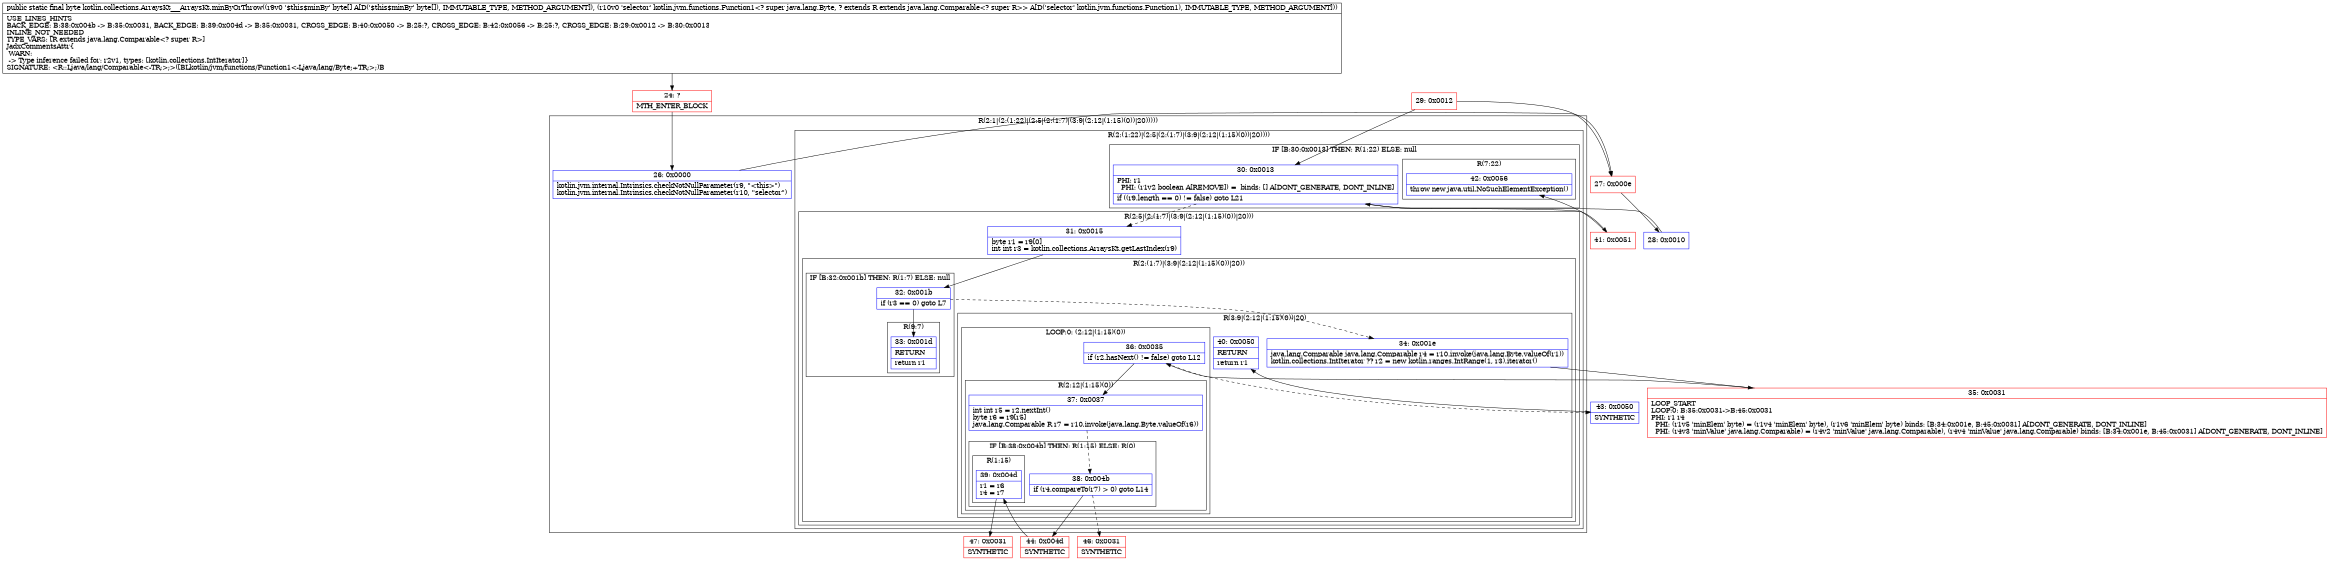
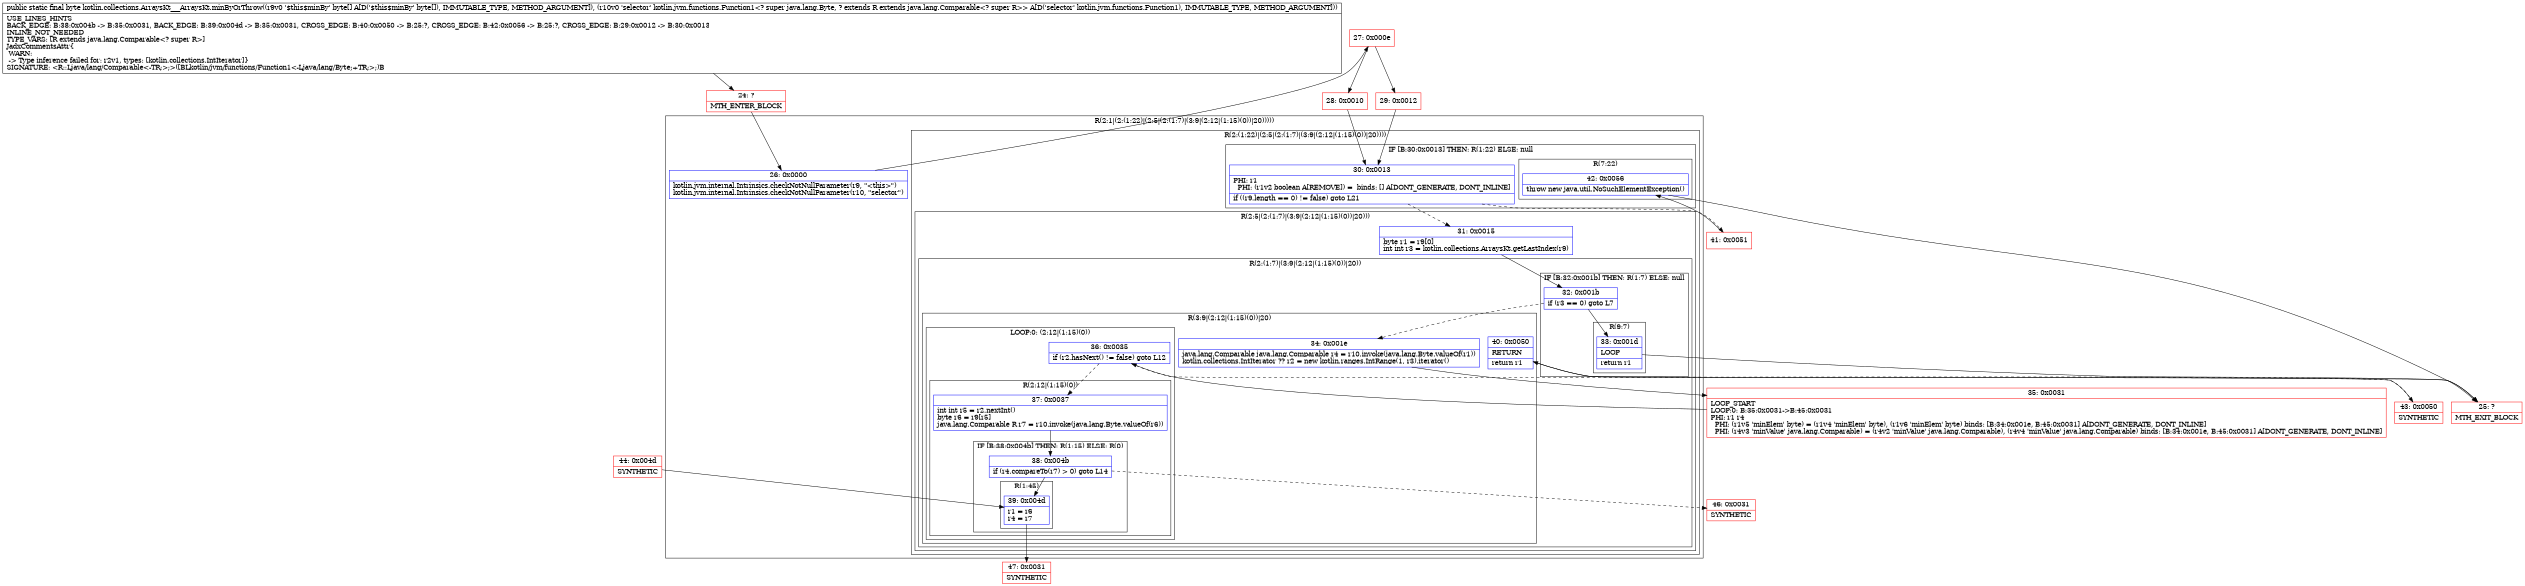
(1551, 107) -> (1384, 67)
(1488, 209) -> (1604, 209)
(1666, 241) -> (1345, 101)
(910, 353) -> (1610, 353)
(1121, 377) -> (1086, 377)
(1615, 413) -> (2419, 413)
none -> (2487, 413)
(1088, 450) -> (1050, 438)
(999, 461) -> (1027, 487)
(1069, 514) -> (1041, 485)
